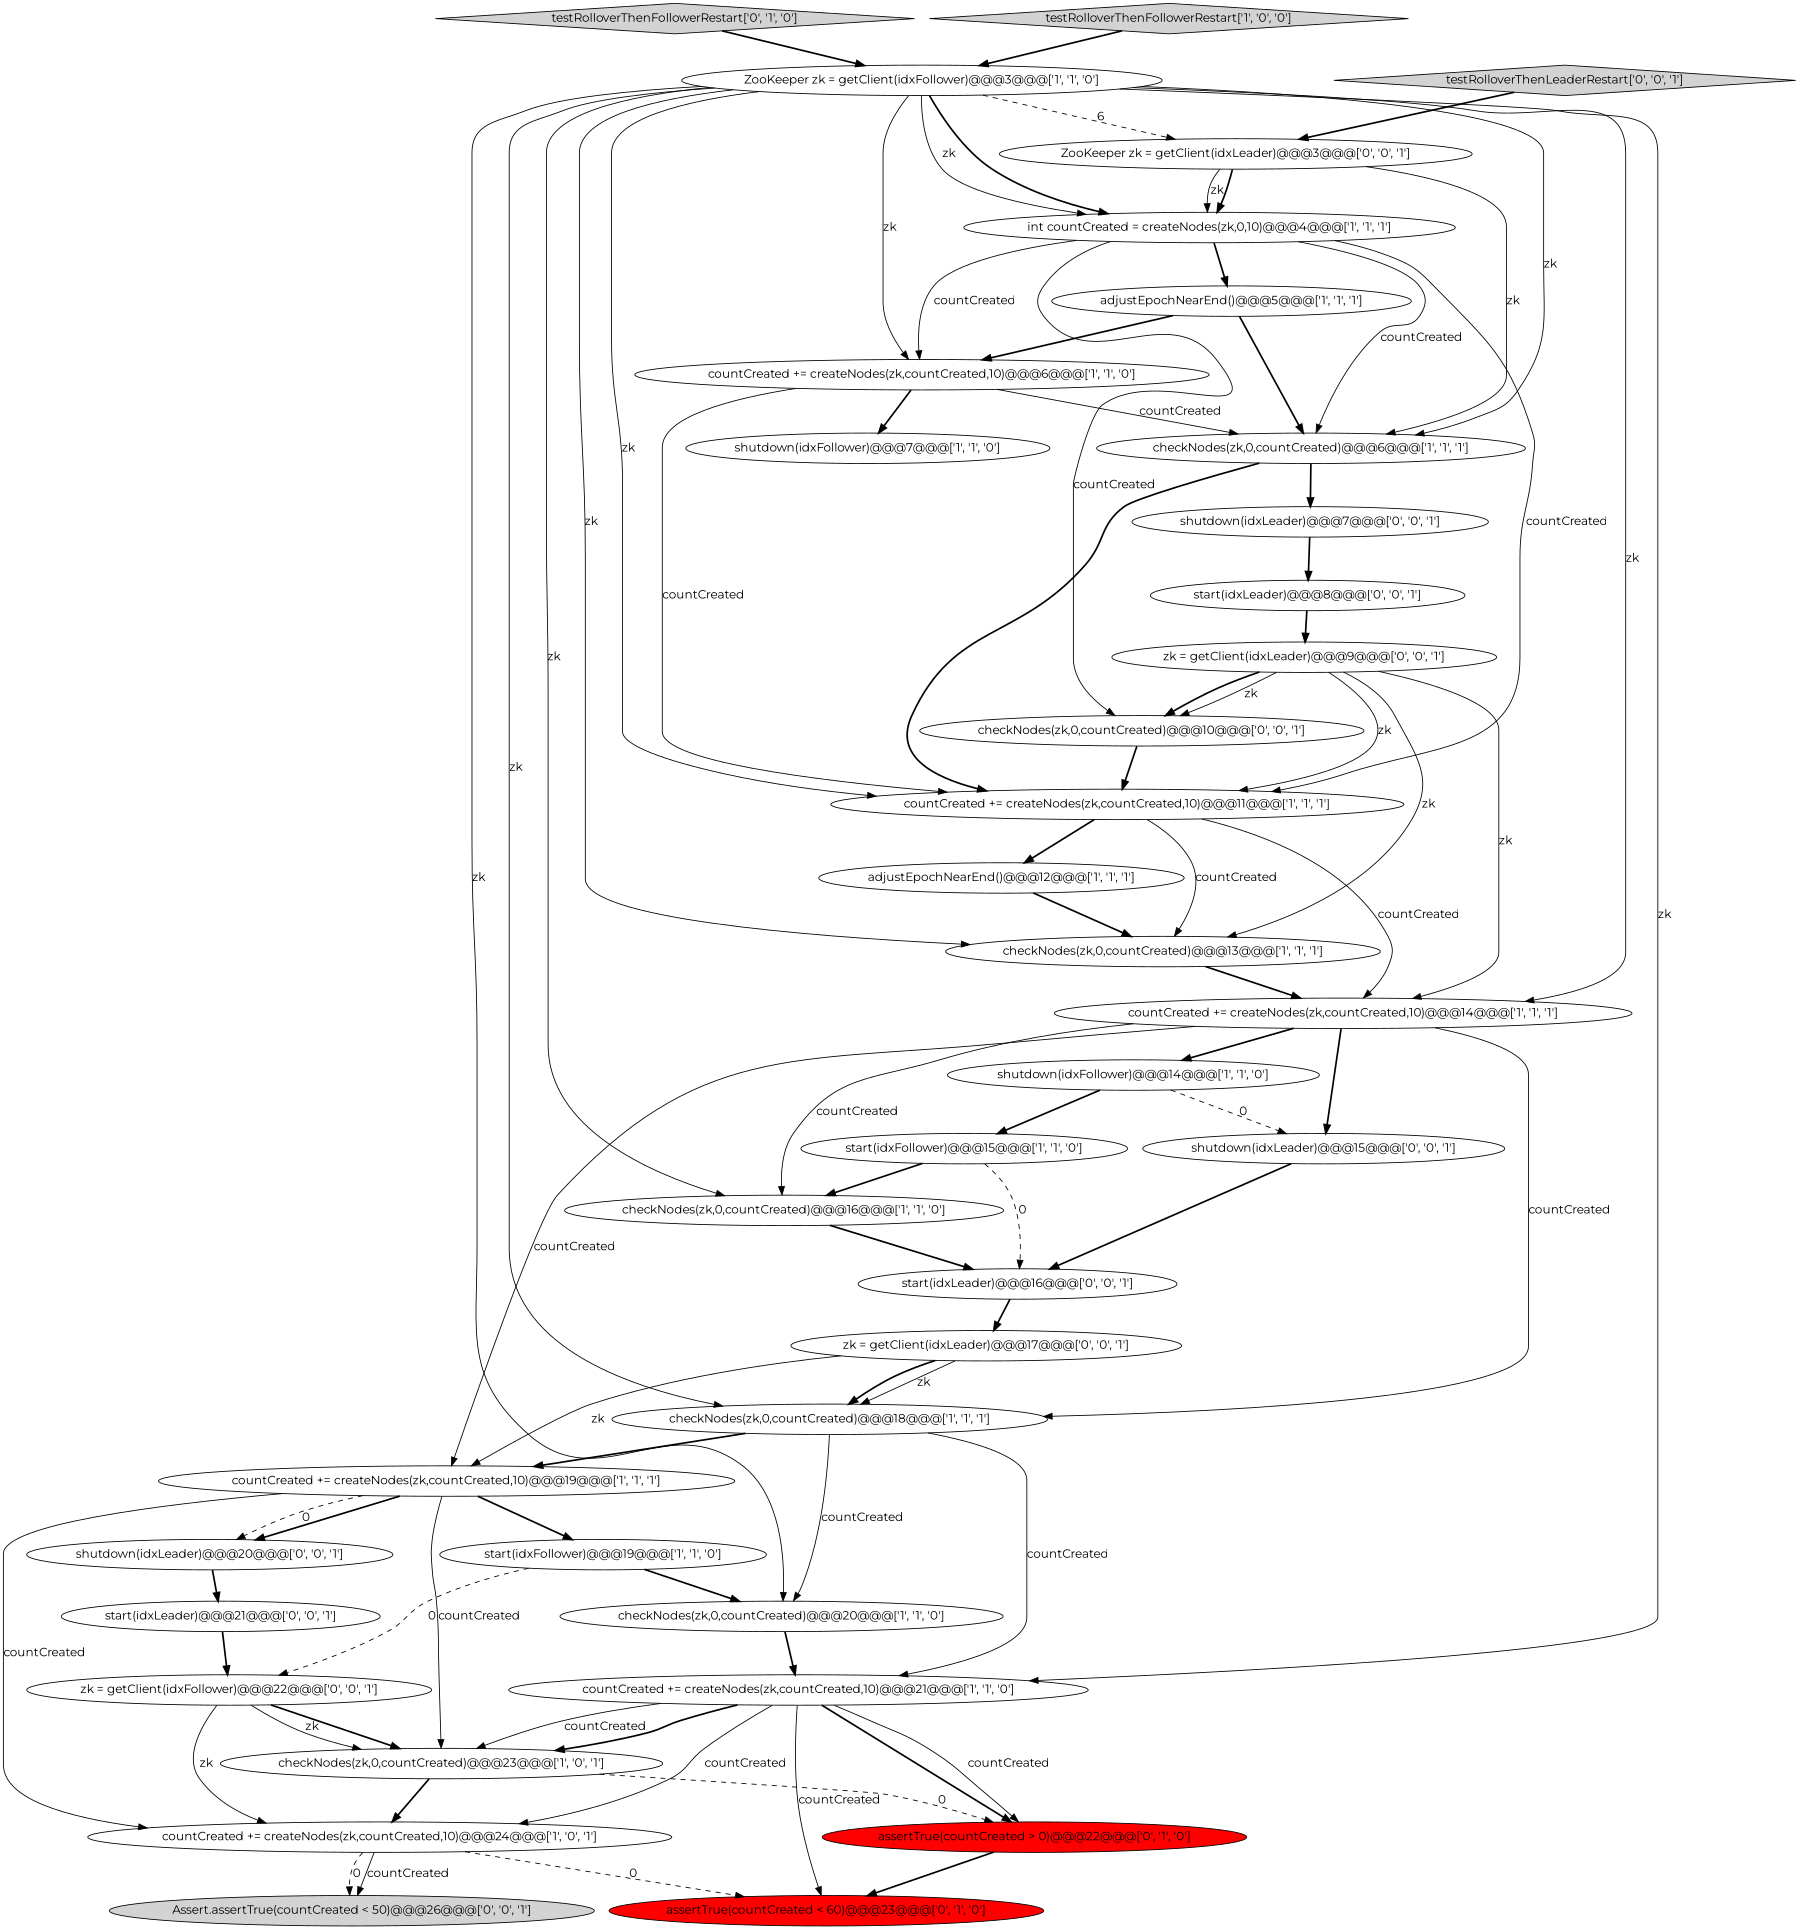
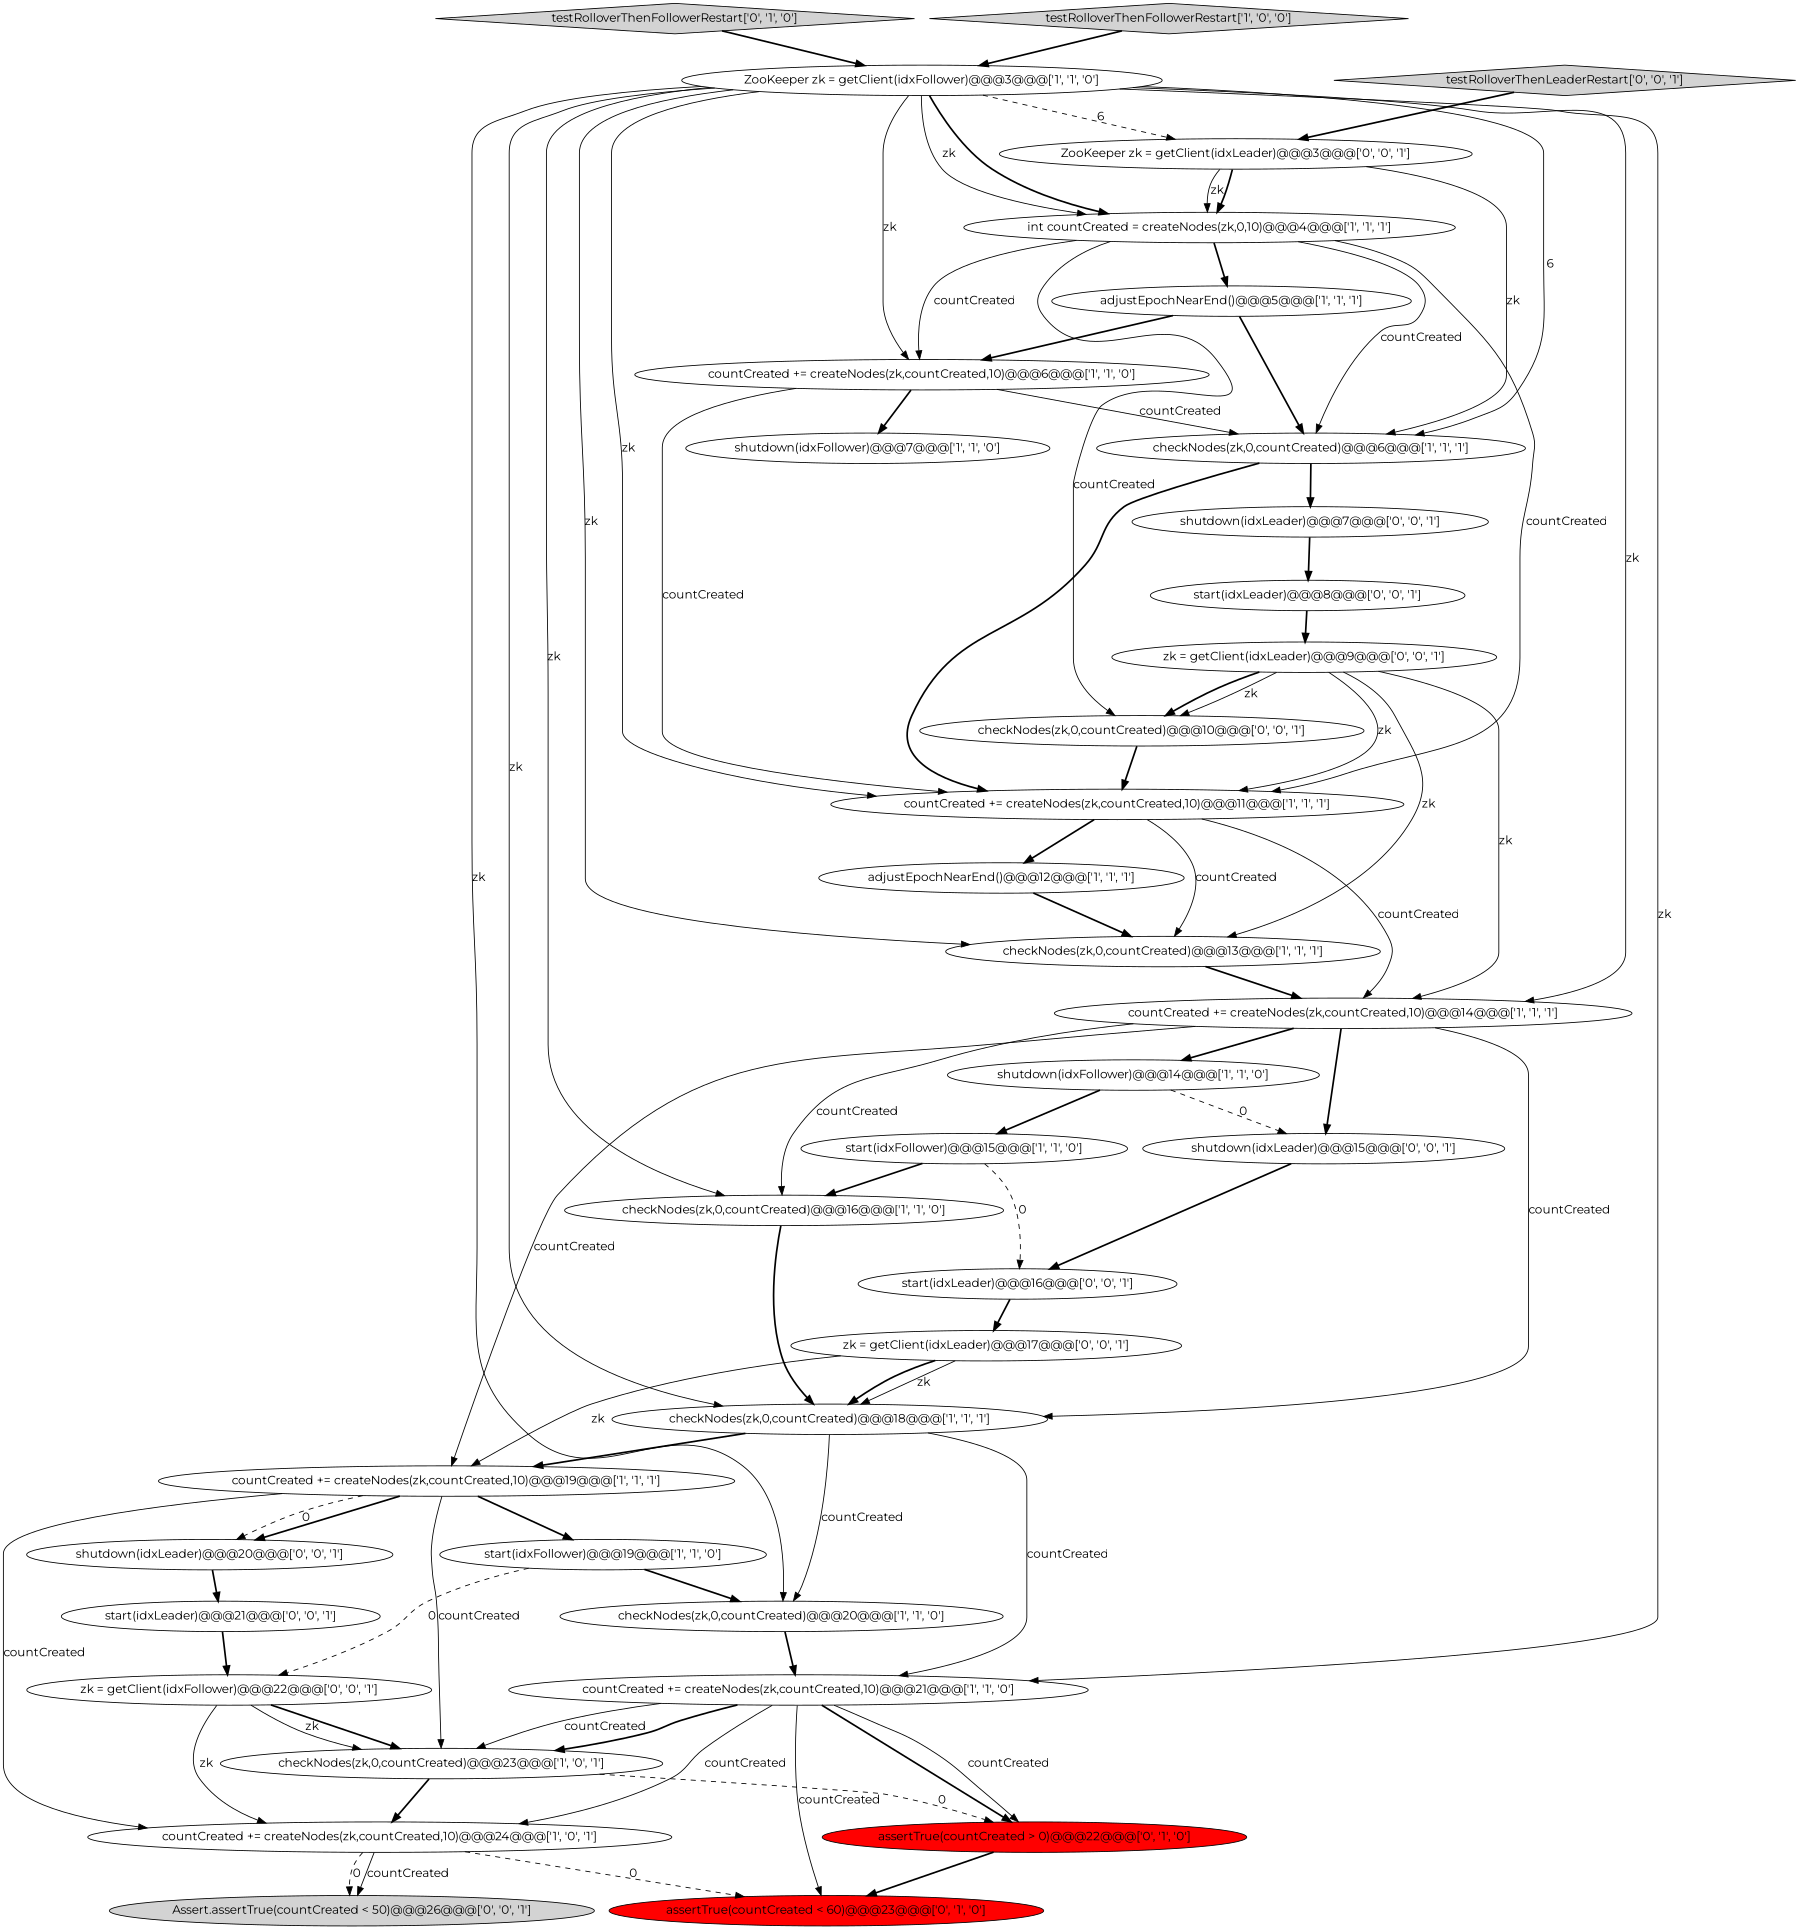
(1550, 264) -> (1550, 264)
(897, 1246) -> (775, 1316)
